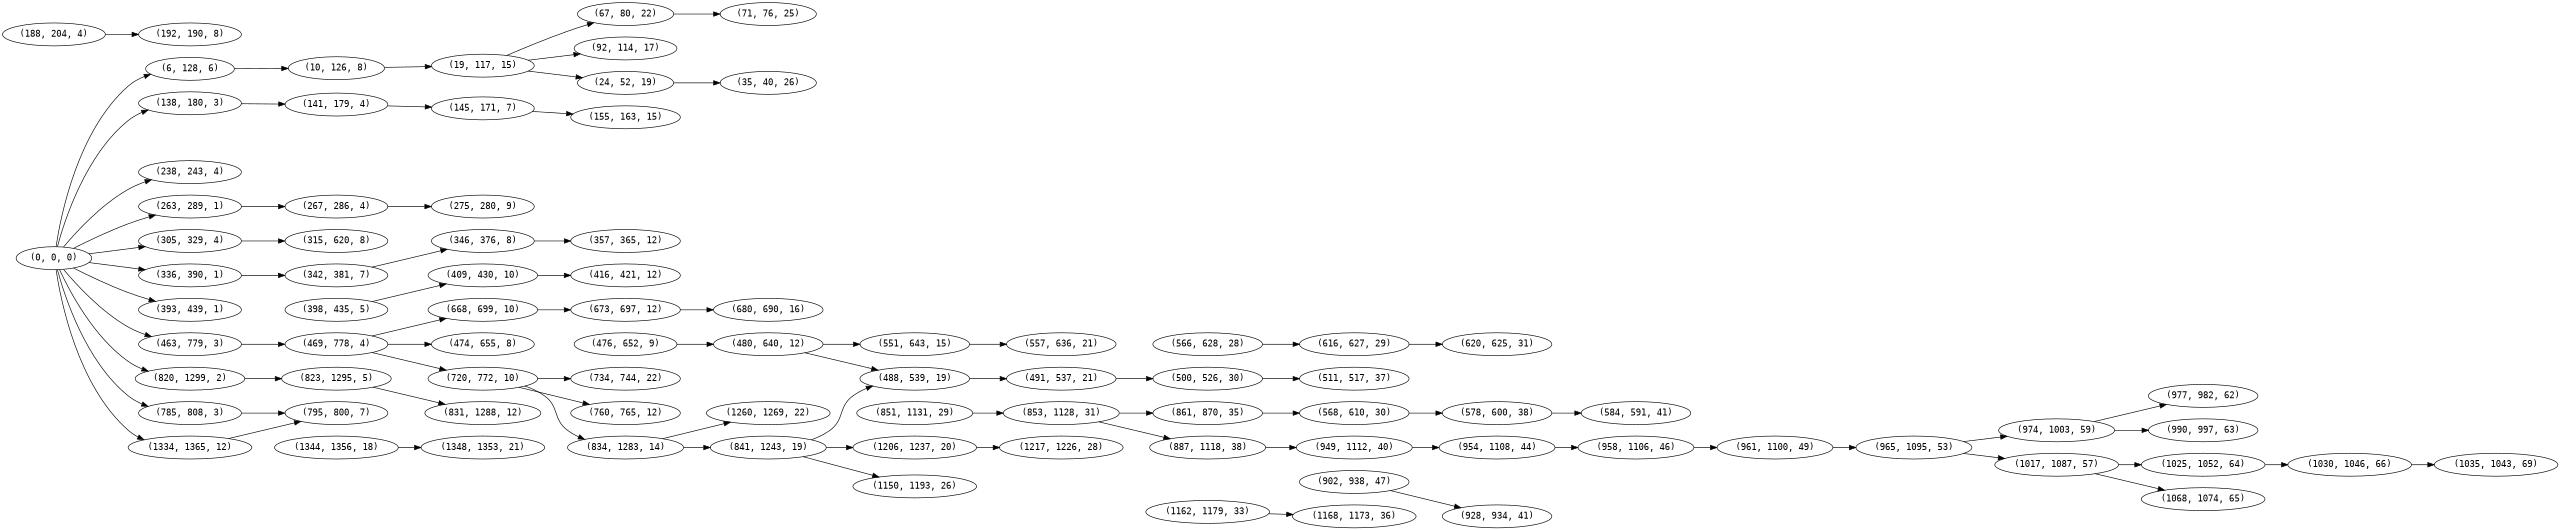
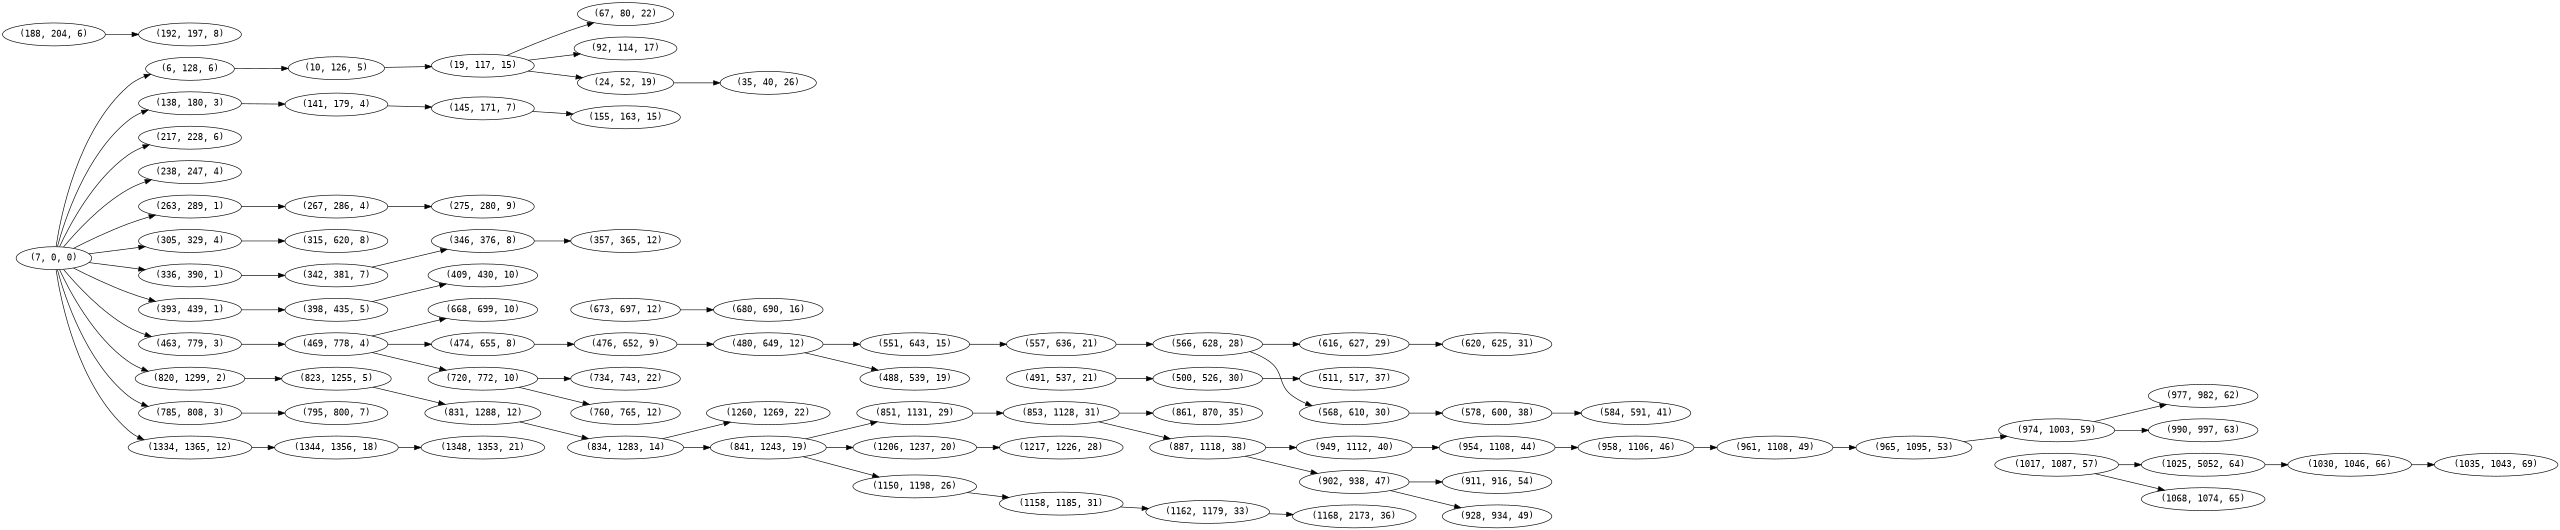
(768, 14) -> none
(54, 34) -> (54, 34)
(190, 34) -> (190, 34)
(336, 68) -> (336, 68)
none -> (190, 138)
(190, 172) -> (190, 172)
(54, 258) -> (54, 258)
(626, 275) -> none
none -> (260, 310)
(551, 310) -> none
none -> (551, 344)
(768, 344) -> (768, 344)
none -> (1131, 344)
(336, 379) -> (336, 379)
(626, 379) -> (626, 379)
(985, 379) -> none
(555, 409) -> (551, 430)
(1278, 413) -> (1279, 374)
(841, 416) -> (838, 431)
(262, 431) -> (260, 448)
(1775, 448) -> (1775, 448)
(1981, 456) -> none
none -> (1278, 464)
(2203, 465) -> (2203, 465)
none -> (1497, 482)
(915, 486) -> (915, 486)
none -> (1061, 504)
(1354, 516) -> (1354, 516)
(1497, 516) -> (1497, 516)
